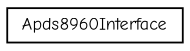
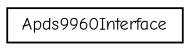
(95, 25) -> (95, 25)
